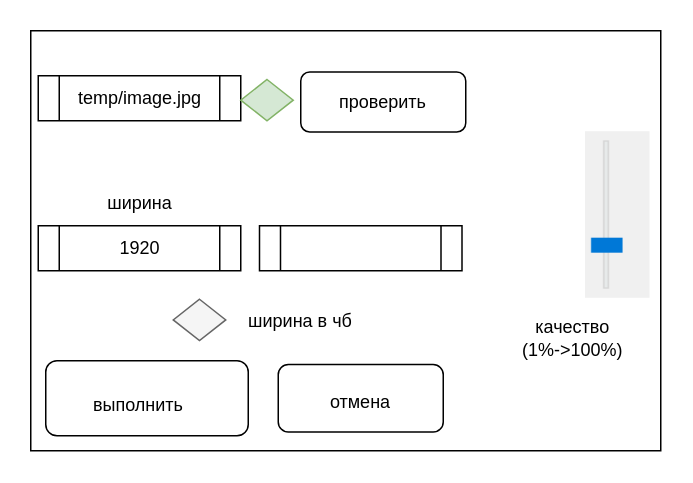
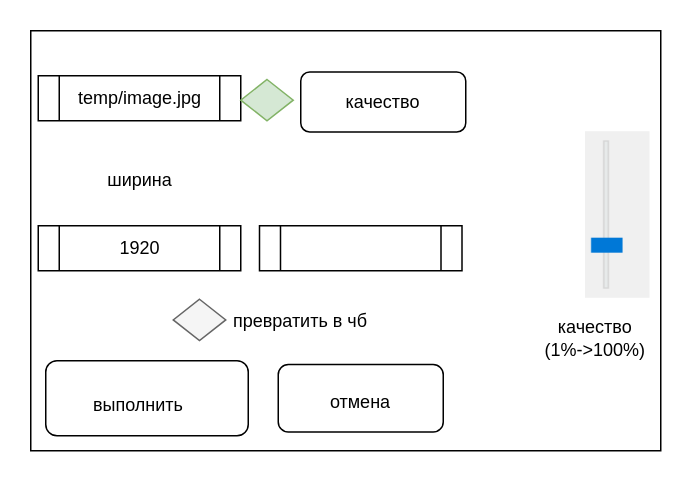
(383, 103) -> (383, 103)
(140, 203) -> (140, 181)
(301, 322) -> (301, 322)
(573, 338) -> (596, 338)
